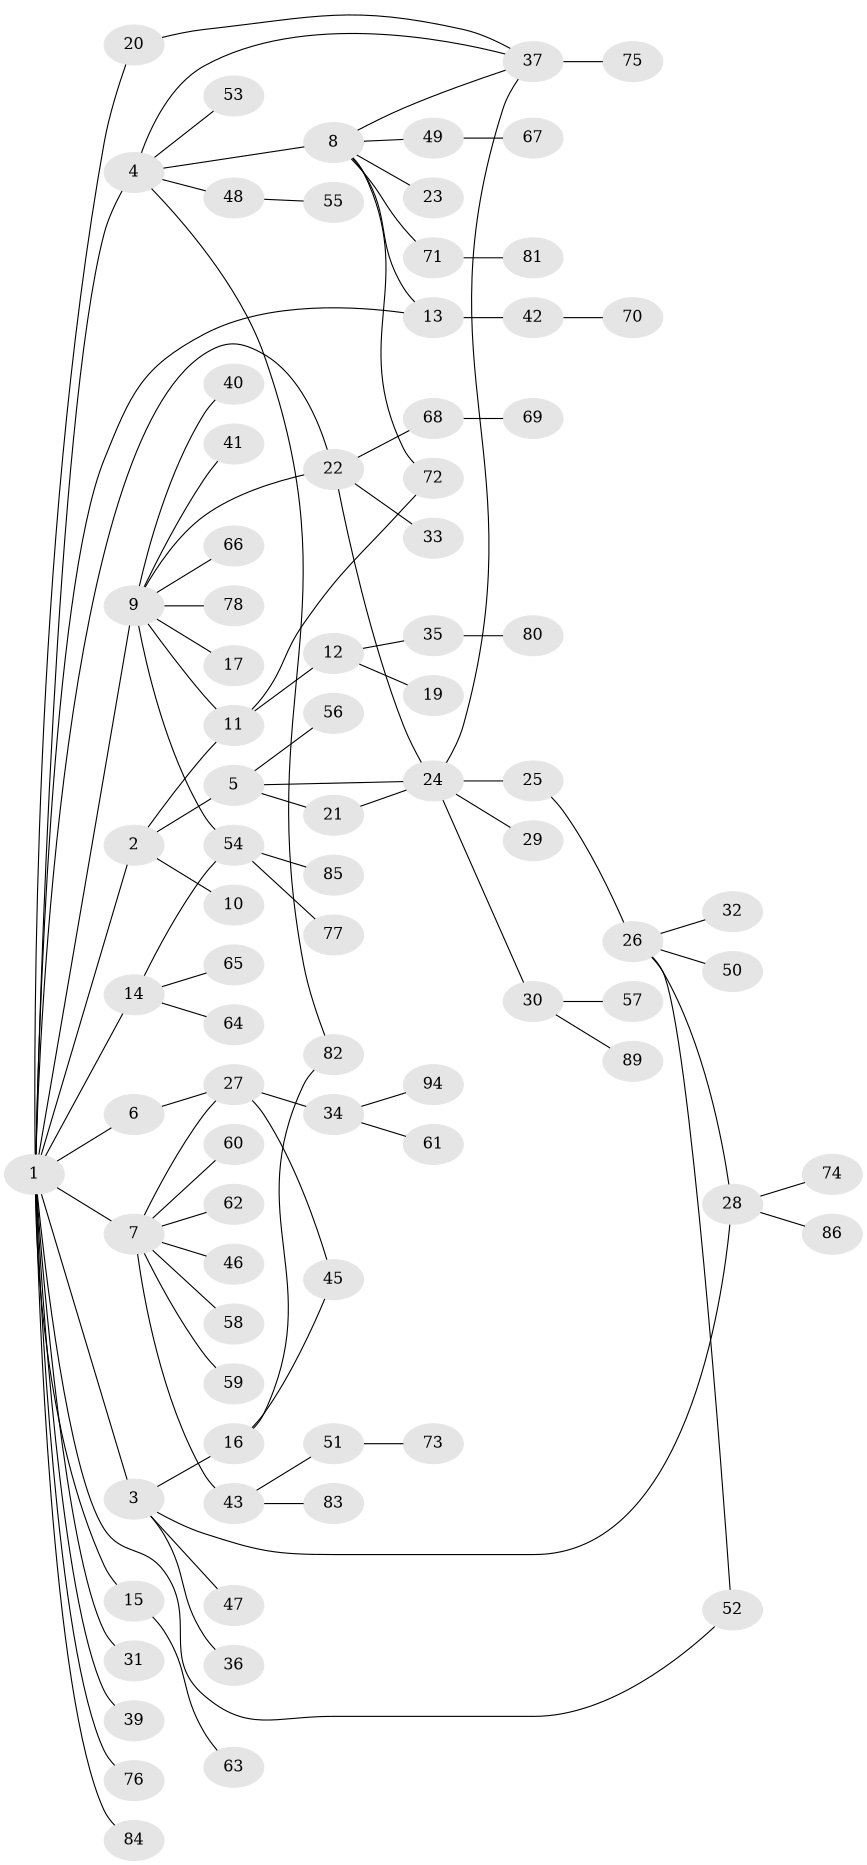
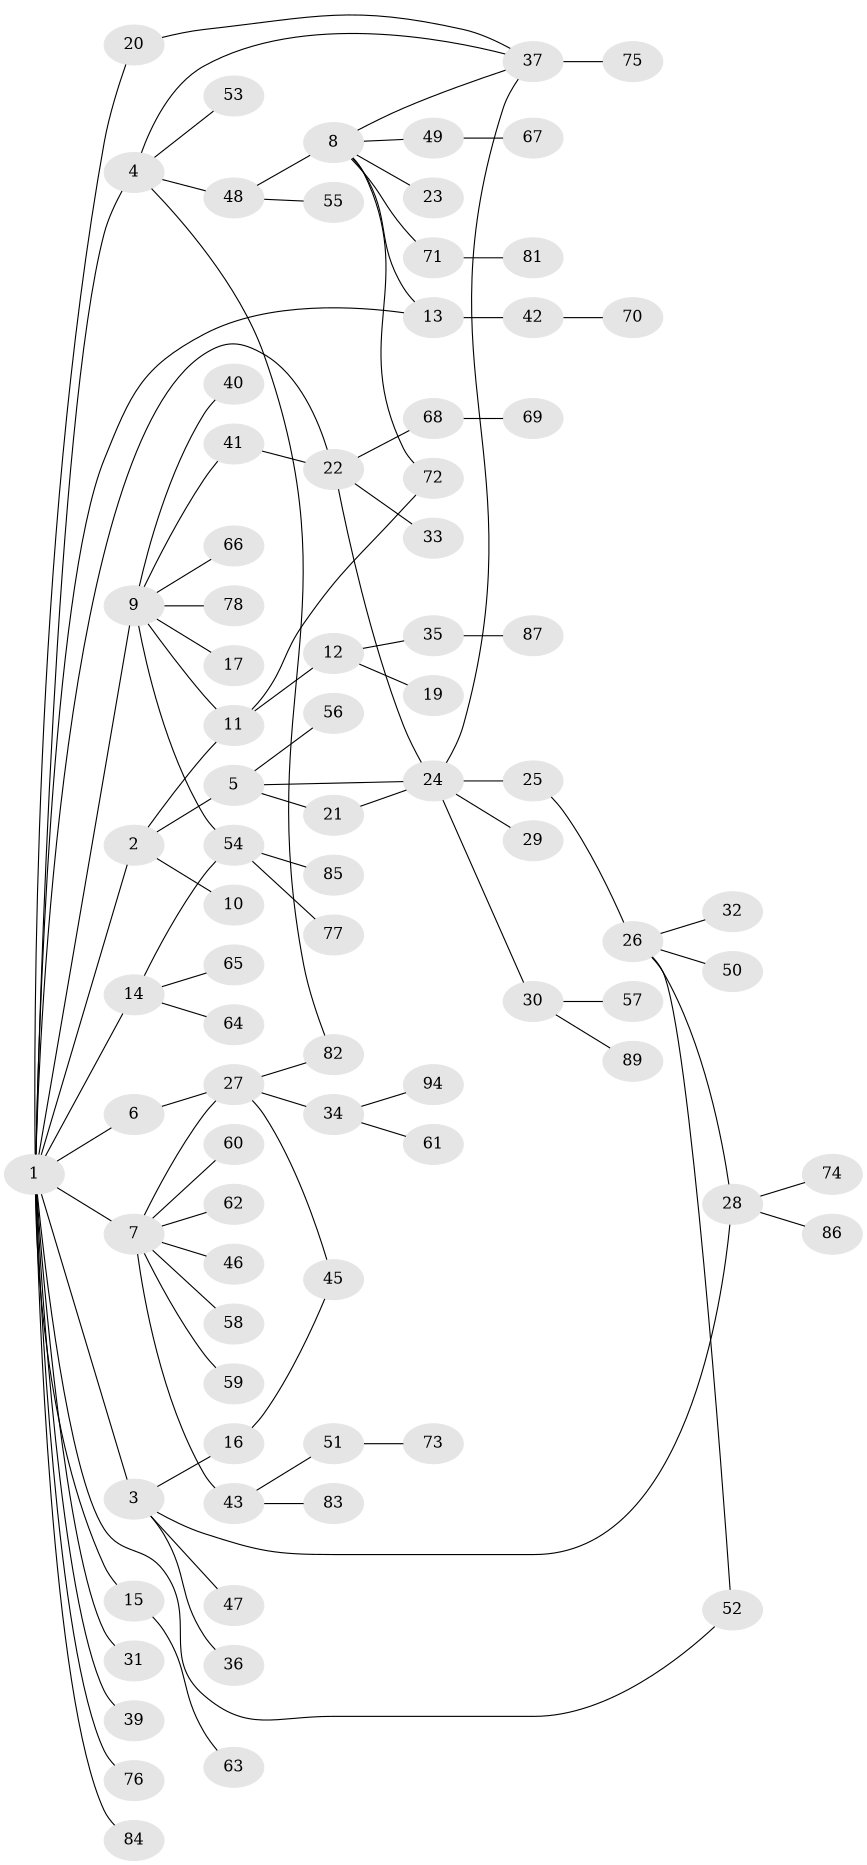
(234, 157) -> (284, 170)
(211, 512) -> (284, 457)
(533, 636) -> (533, 636)
(284, 1249) -> (284, 1070)
